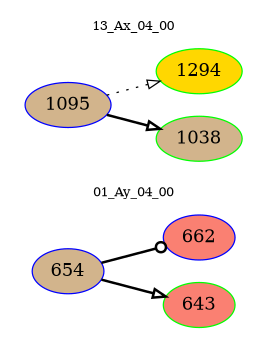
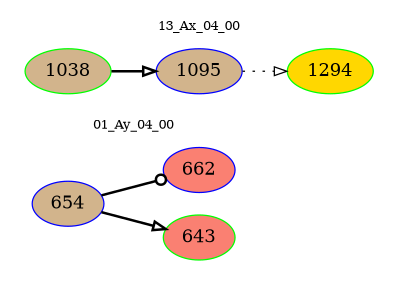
(127, 120) -> (127, 71)
